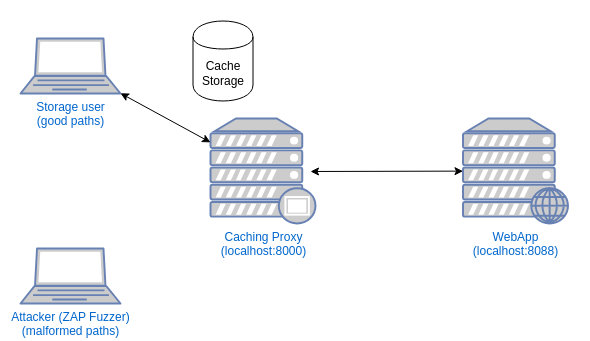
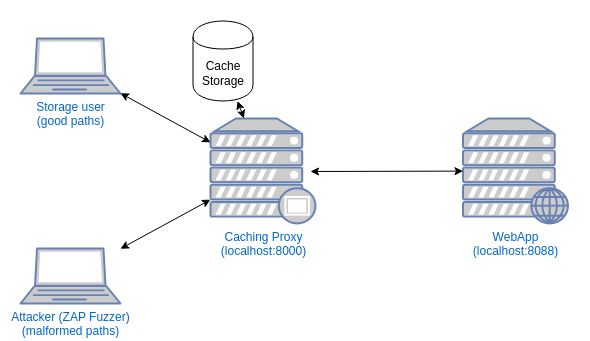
none -> (241, 110)
none -> (166, 224)
